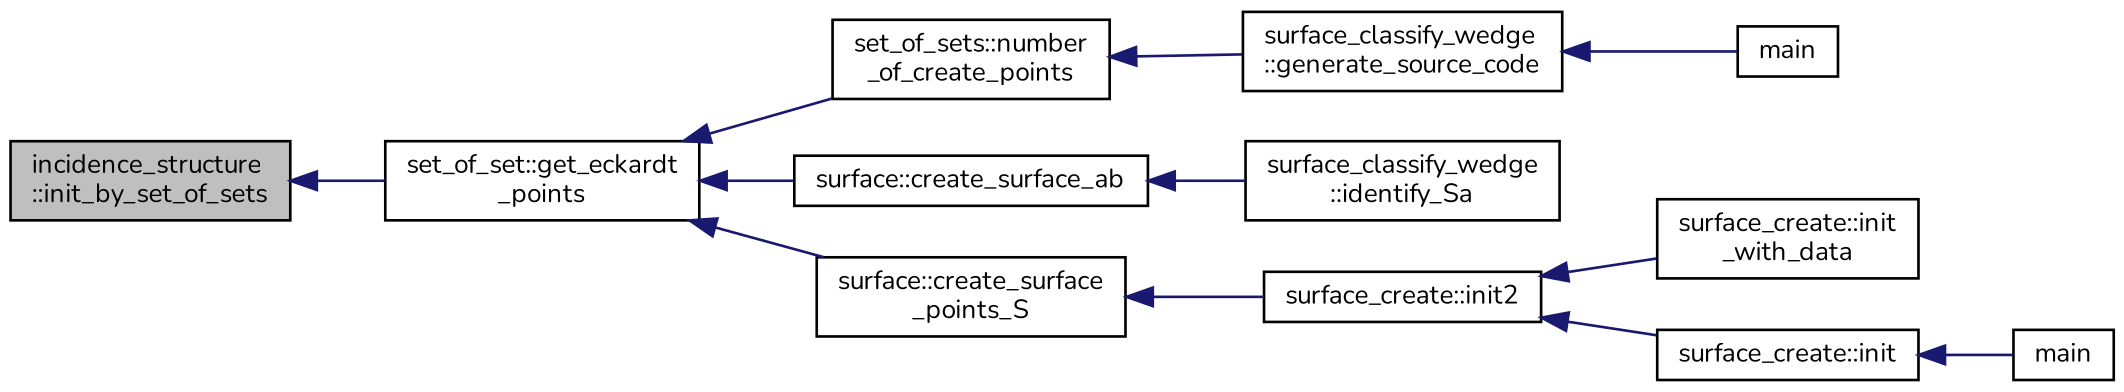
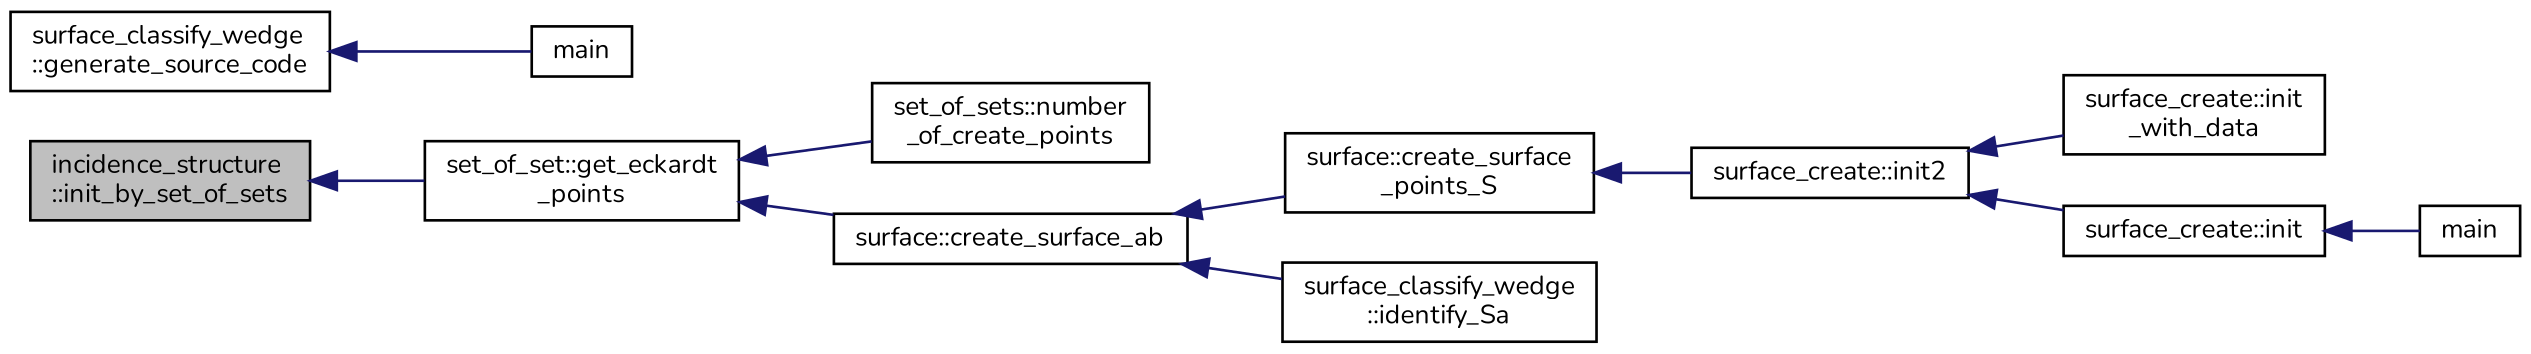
(1190, 55) -> none
(770, 242) -> (1243, 203)
